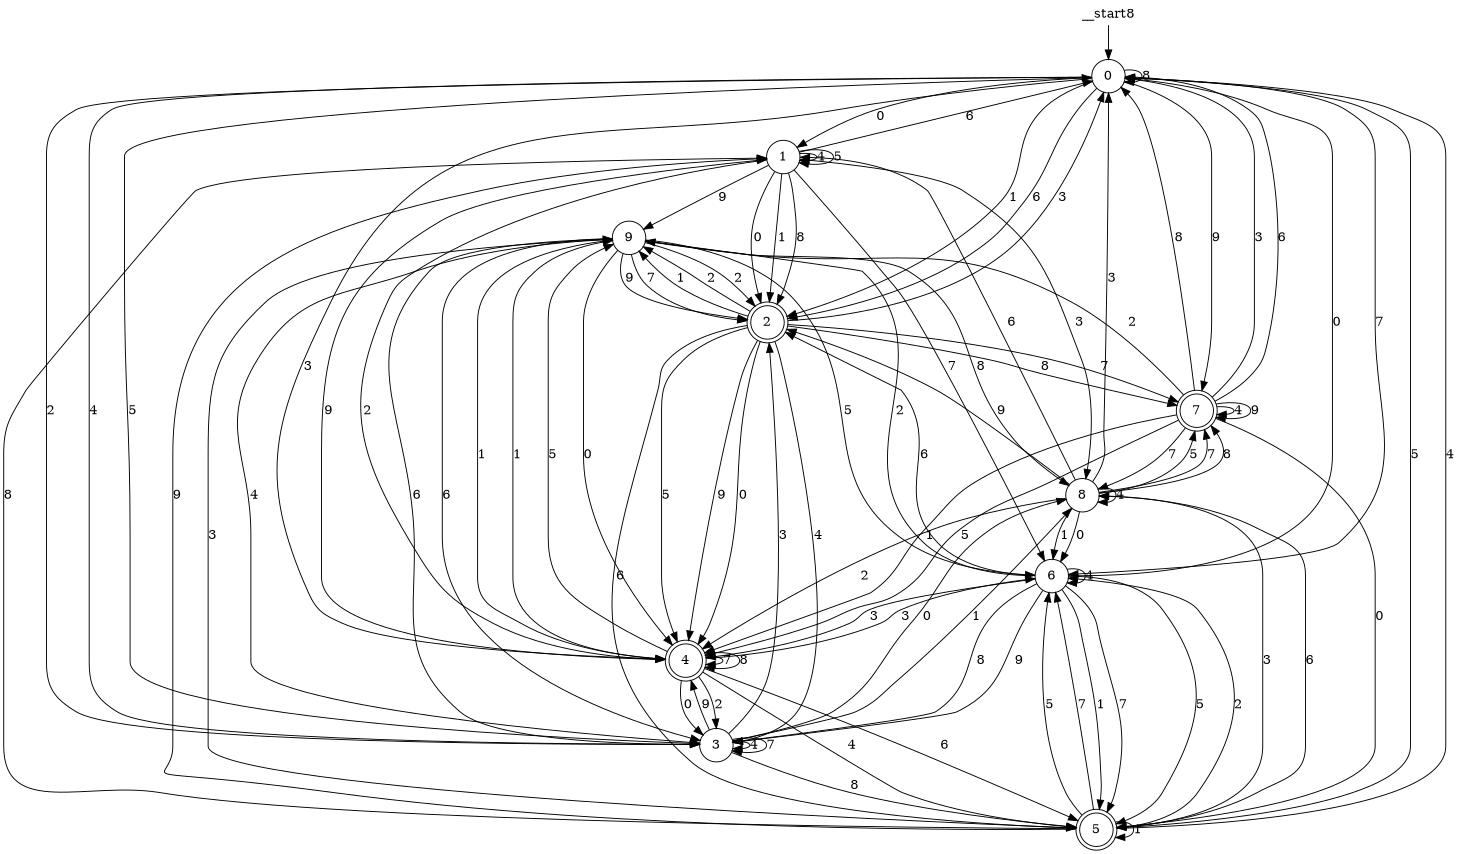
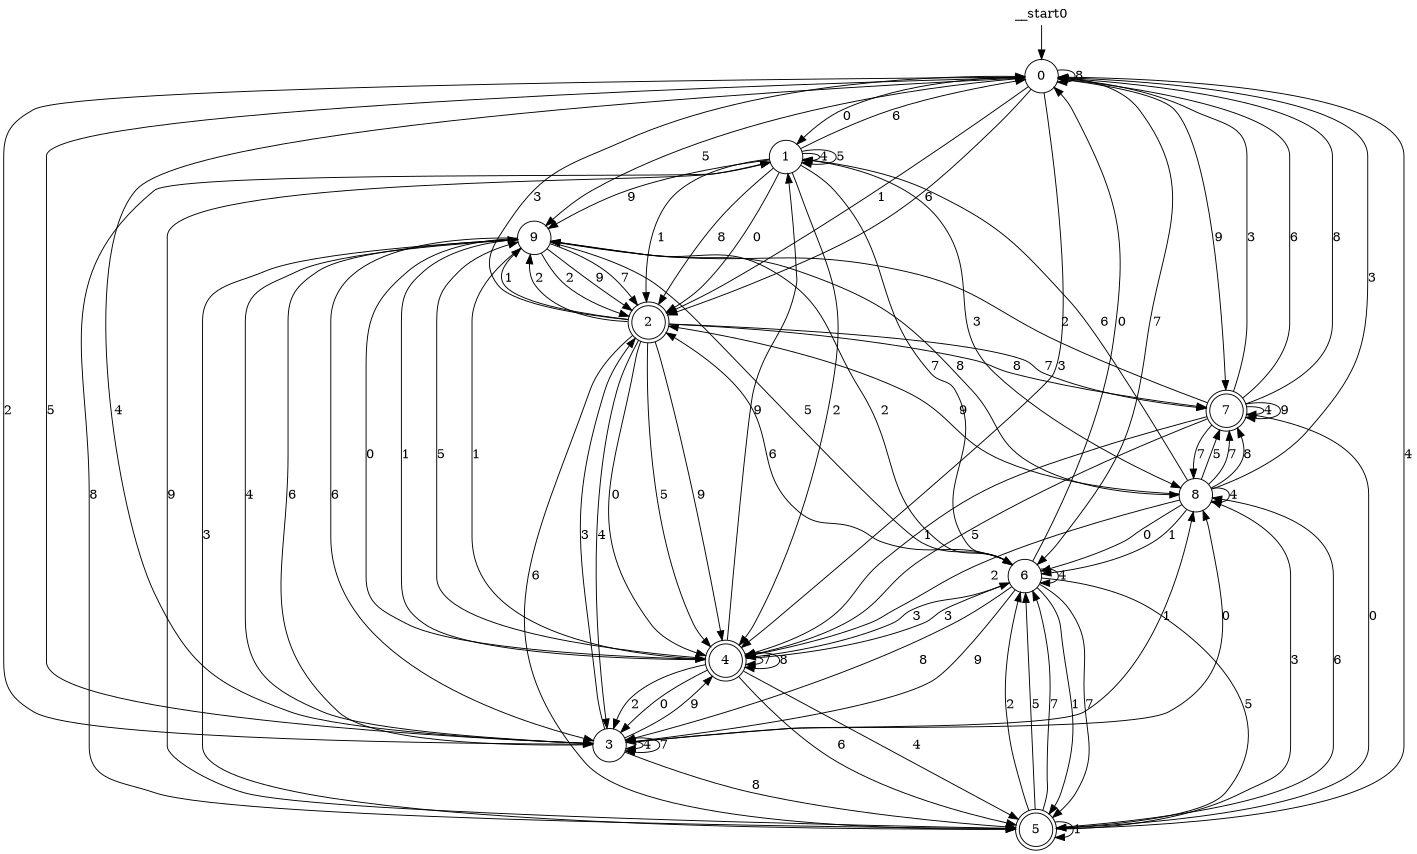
(1108, 14) -> (1042, 14)
(1410, 448) -> (779, 119)
